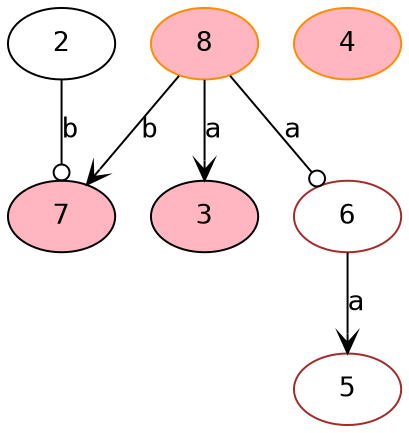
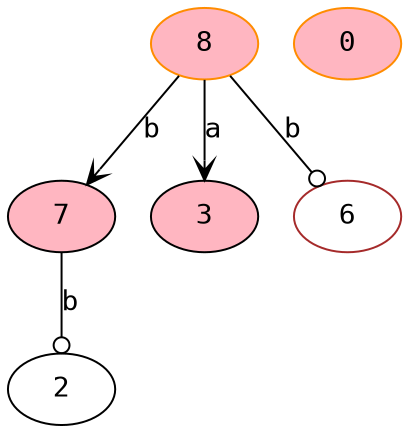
(348, 44) -> (348, 44)
(62, 122) -> (62, 295)
(293, 130) -> (293, 130)
(348, 389) -> none
